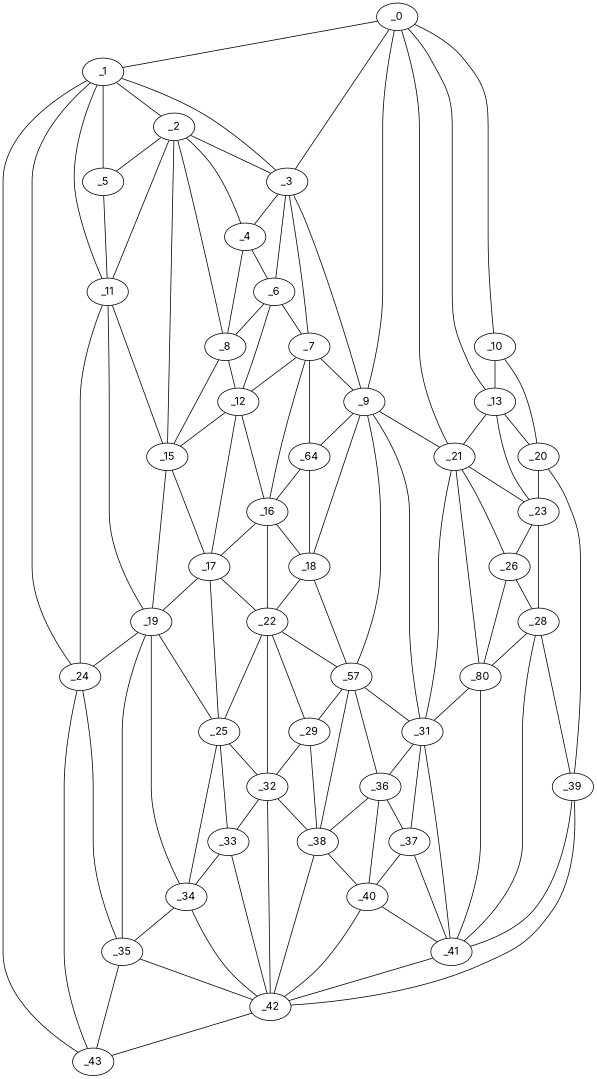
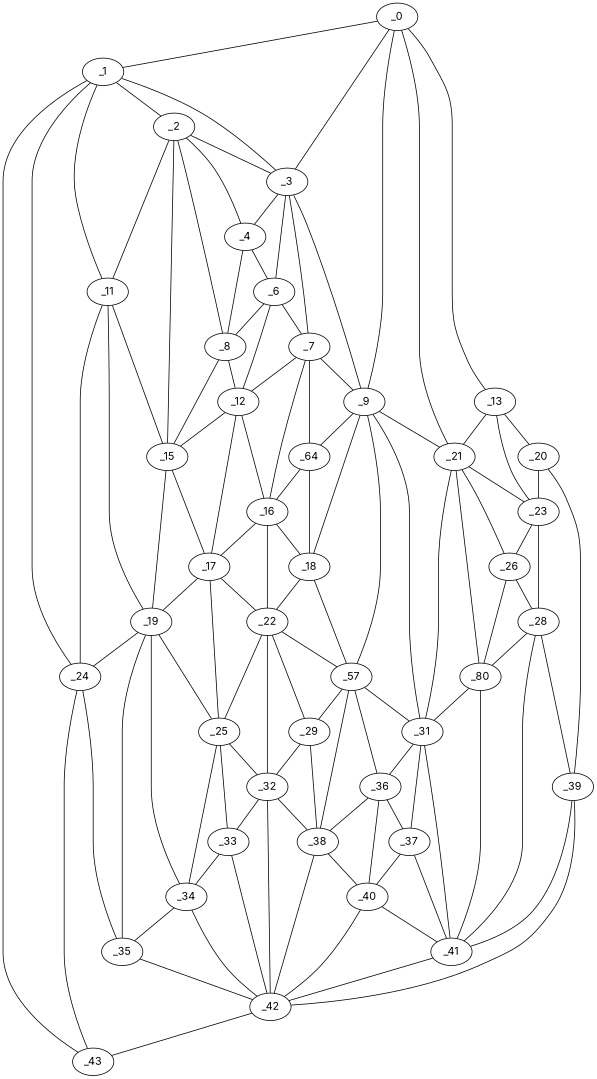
(103, 182) -> none
(495, 347) -> none
(108, 1007) -> none
